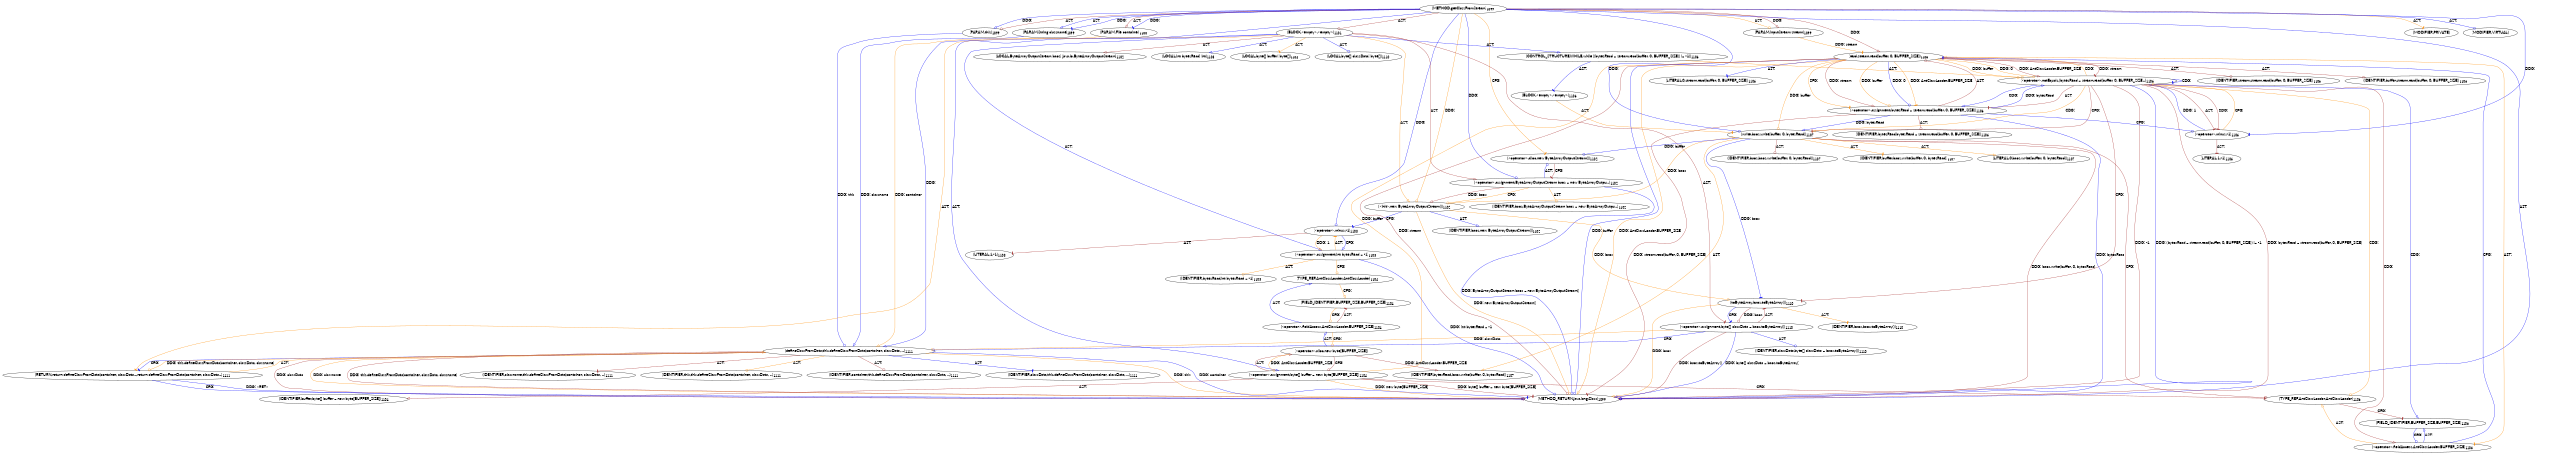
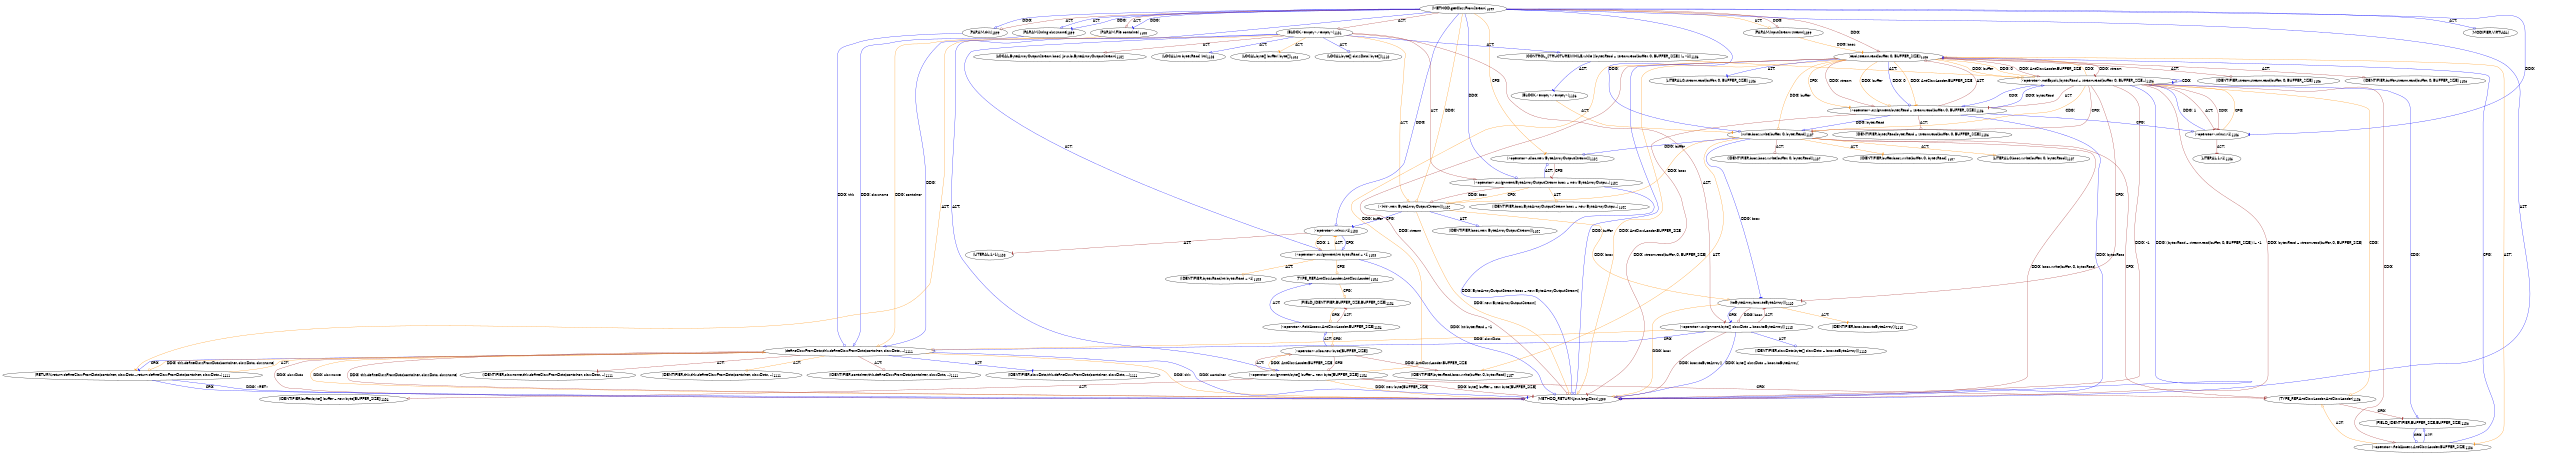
(2431, 33) -> none
(1846, 45) -> (1846, 45)
